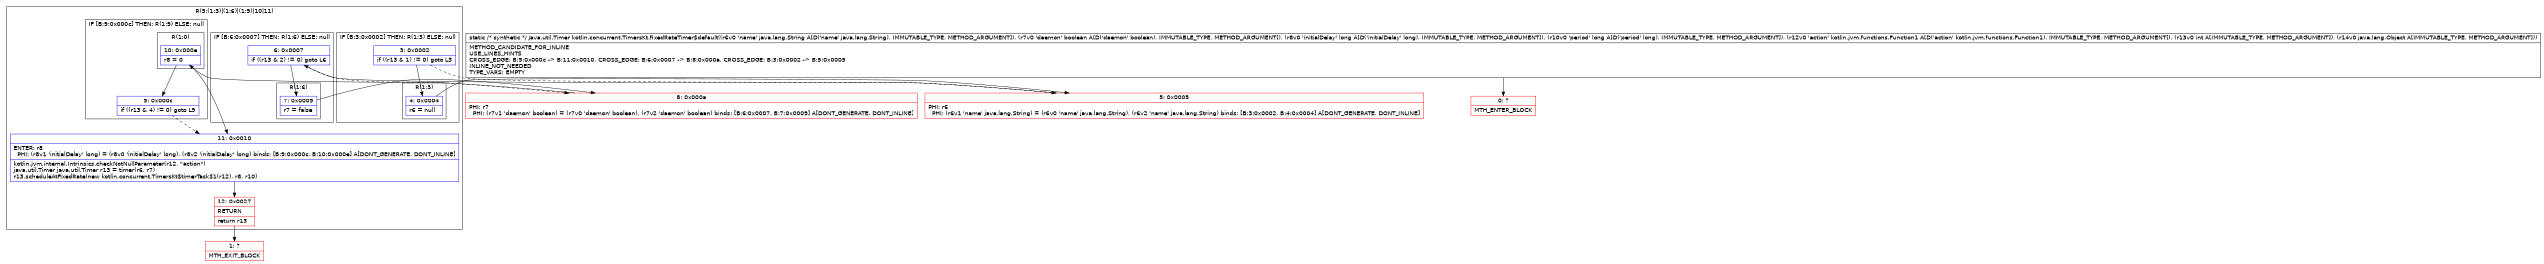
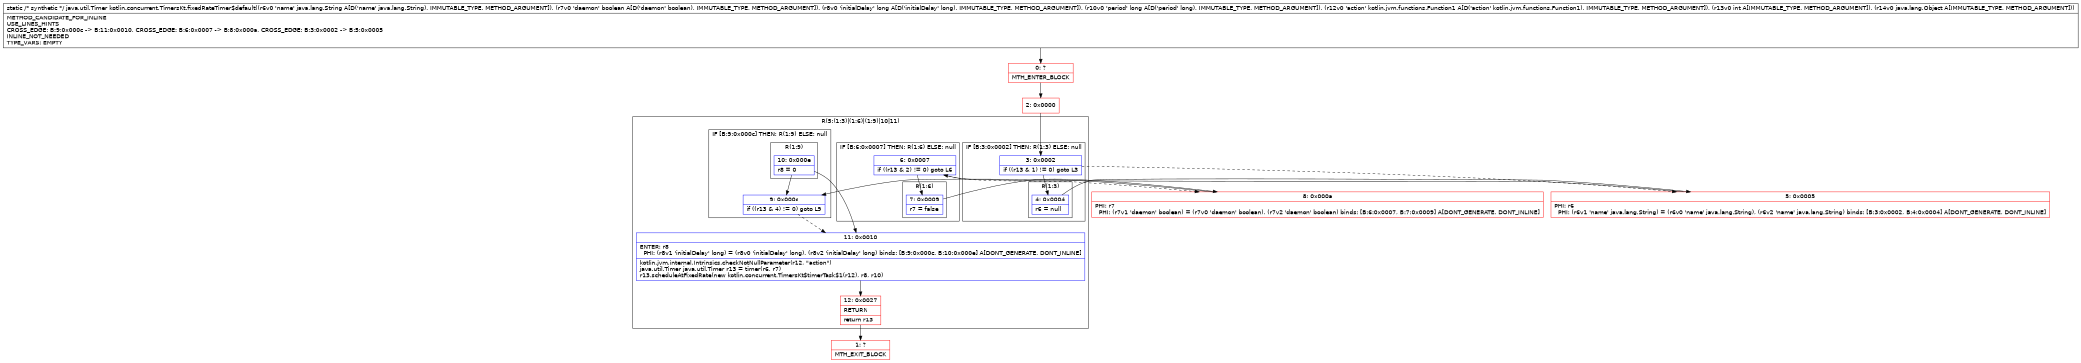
(181, 37) -> (794, 147)
(325, 82) -> (941, 179)
none -> (1041, 106)
